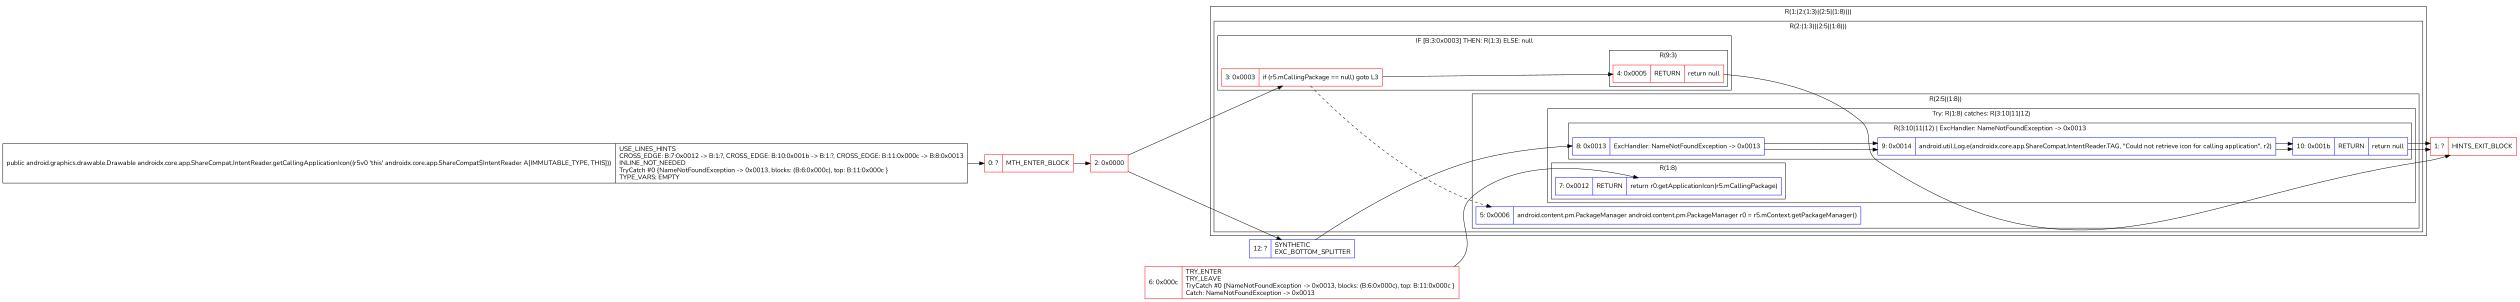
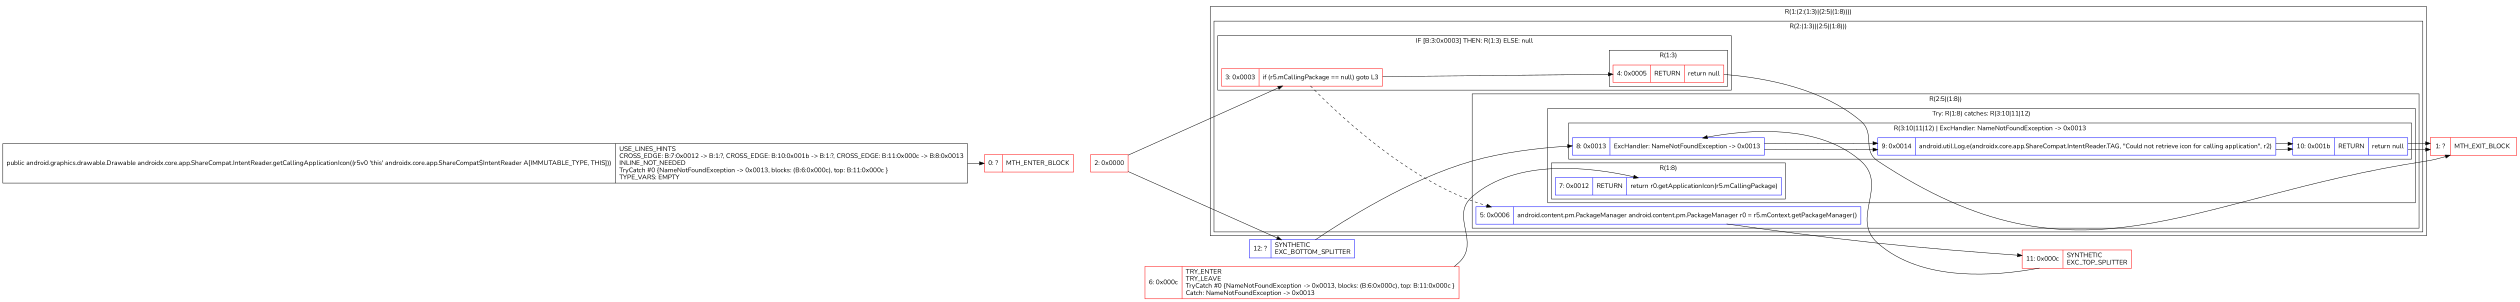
(1668, 56) -> (1668, 56)
(2482, 146) -> (2482, 146)
(1080, 163) -> none
none -> (2077, 259)
